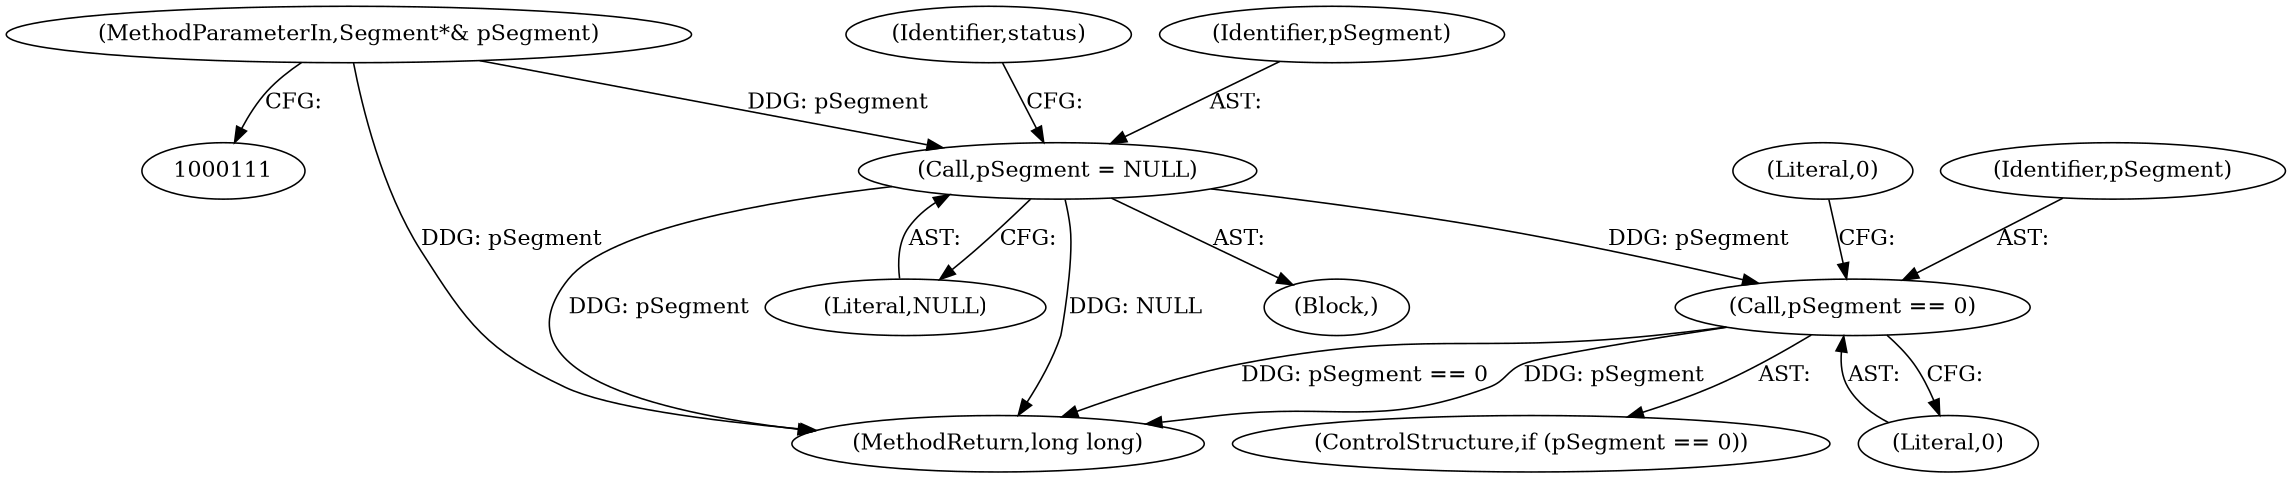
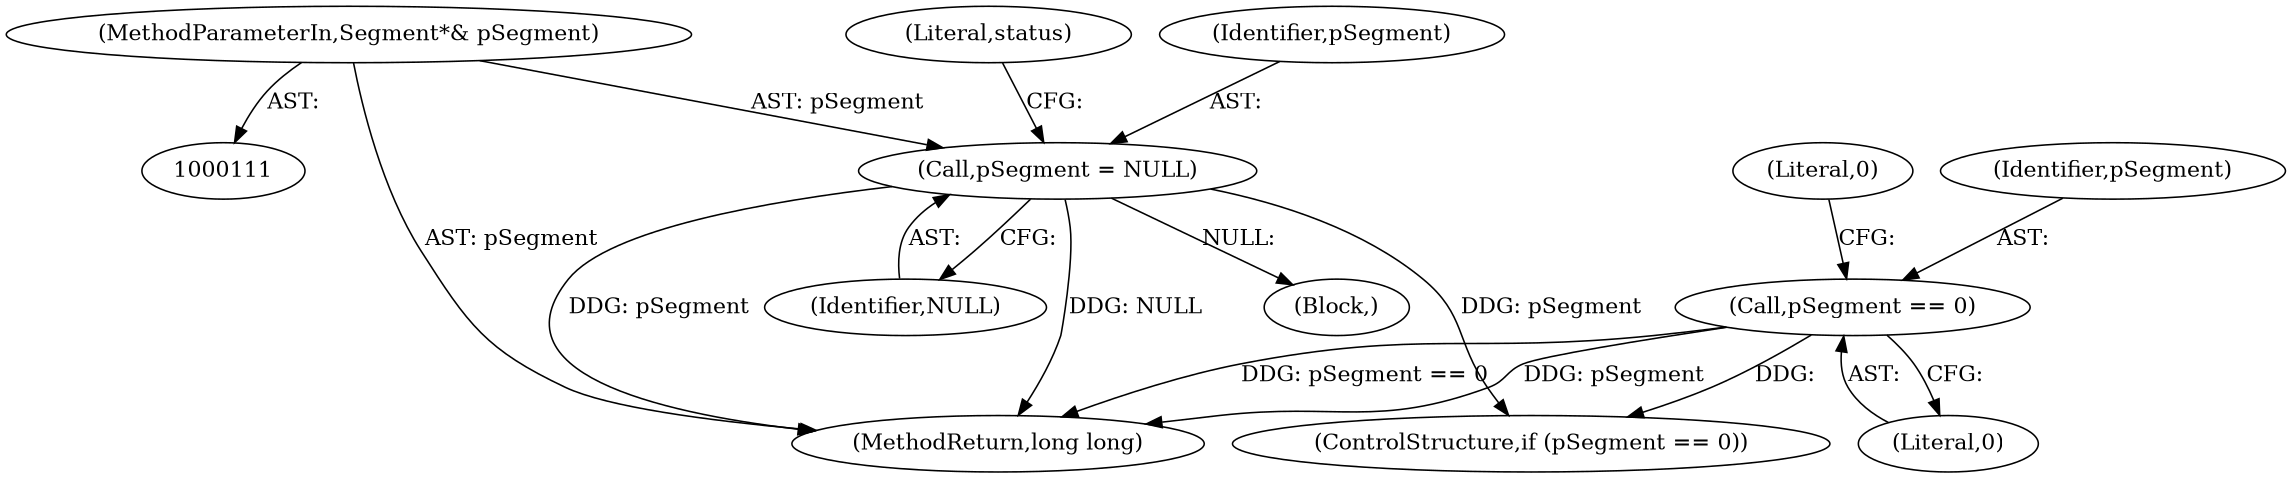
(989, 34) -> (989, 34)
(297, 103) -> (297, 103)
(838, 103) -> (838, 103)
(1478, 226) -> (1388, 254)
(512, 239) -> (512, 239)
(1243, 239) -> (1243, 239)
(906, 307) -> (906, 307)
(1788, 376) -> (1788, 376)
